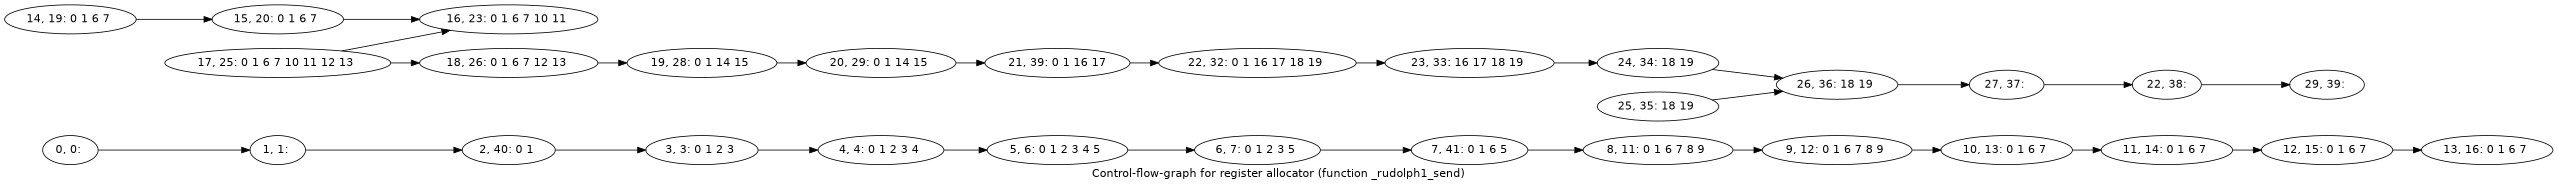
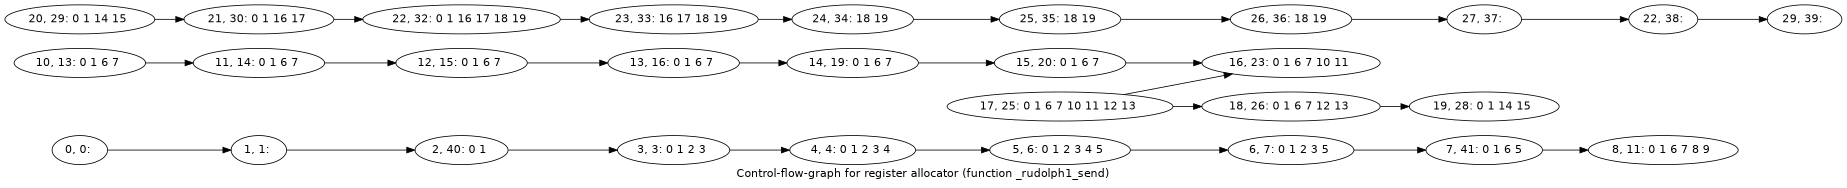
none -> (759, 63)
(787, 63) -> none
(1057, 63) -> (259, 19)
(1743, 73) -> (952, 19)
(1837, 150) -> none
